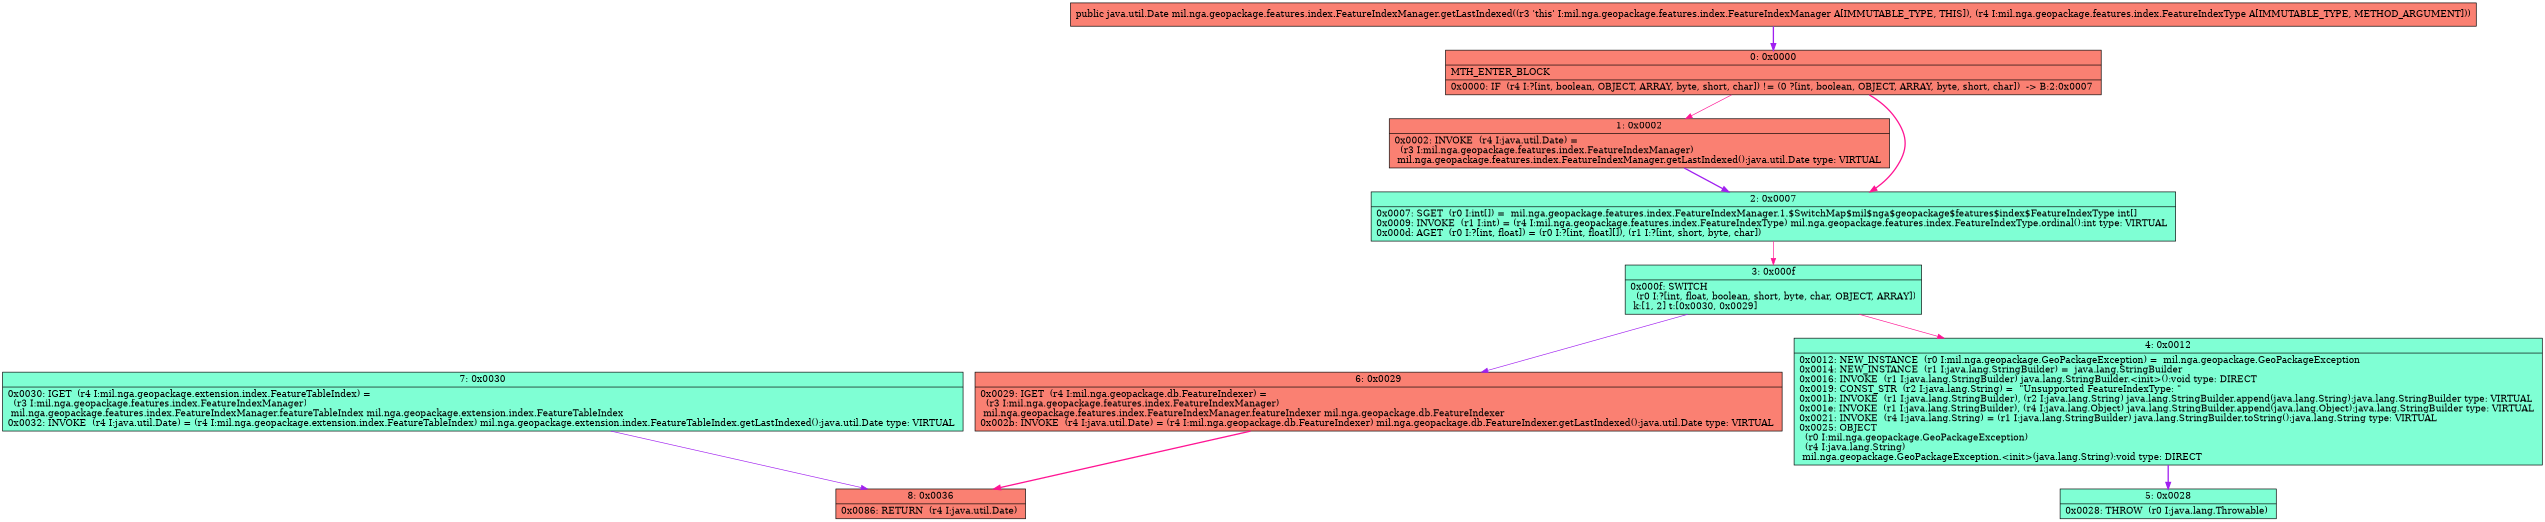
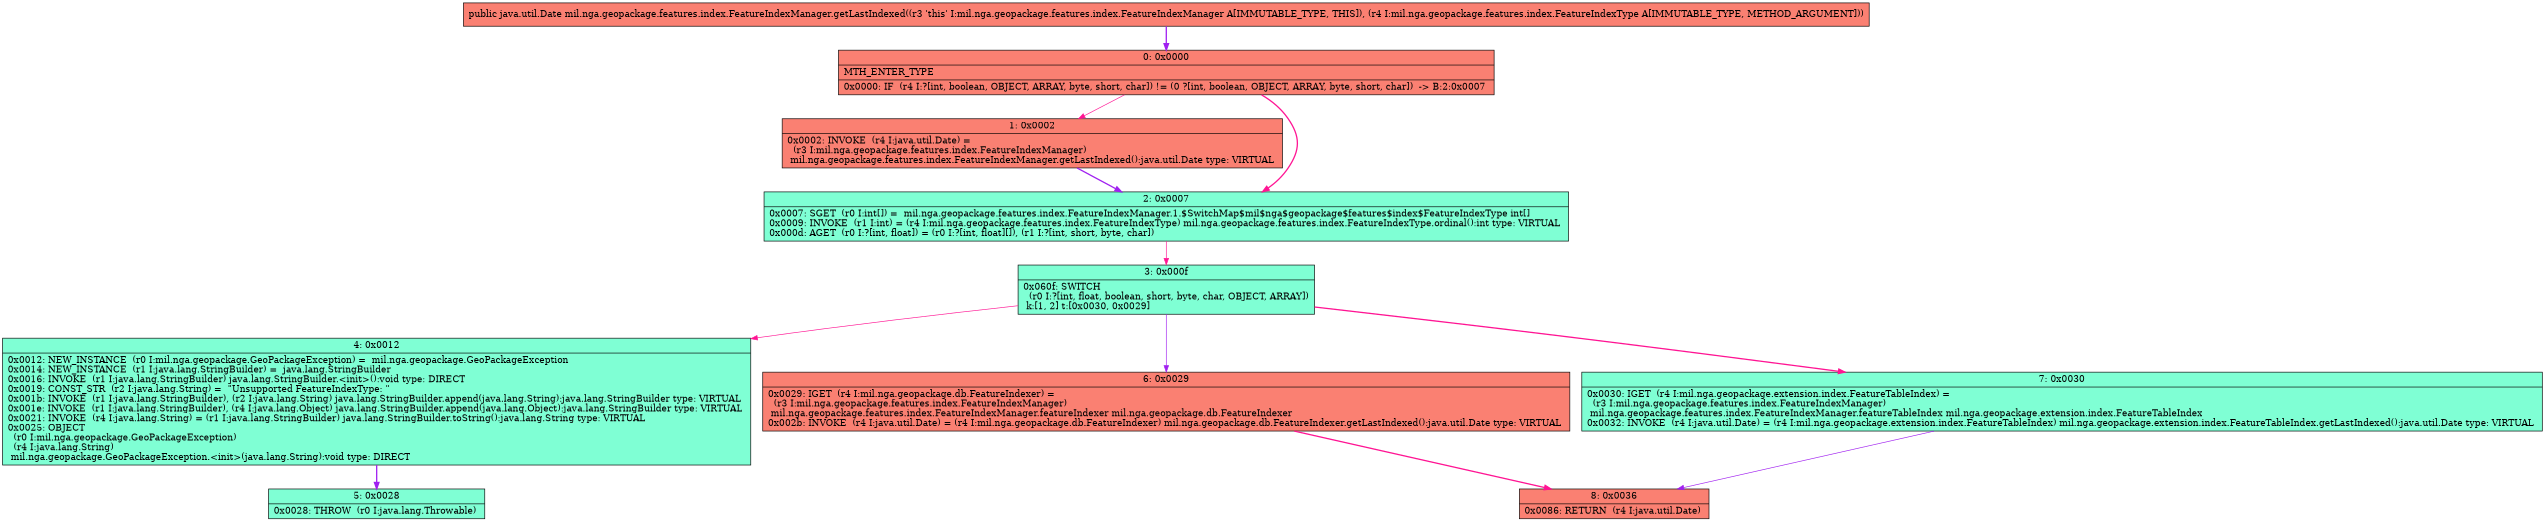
(1501, 72) -> (889, 72)
(1672, 287) -> (1065, 287)
none -> (1577, 338)
